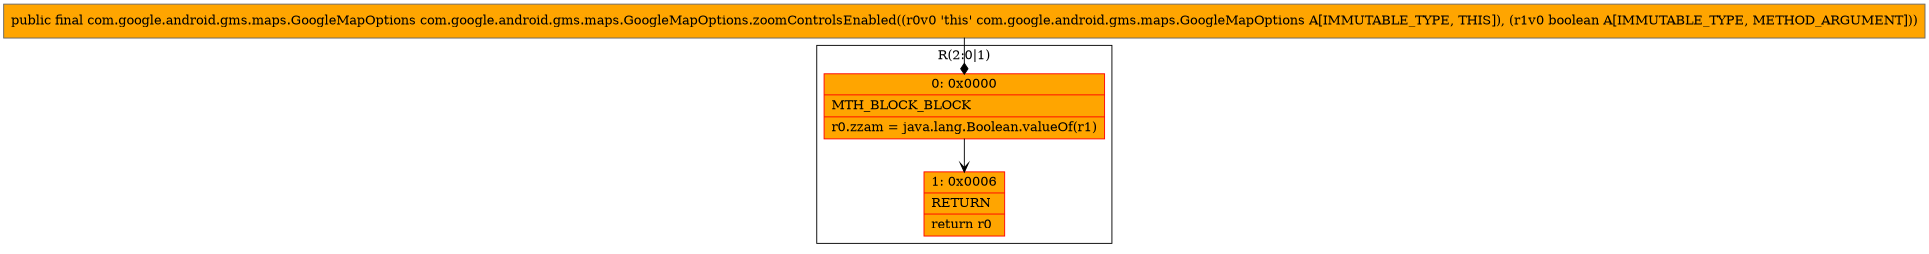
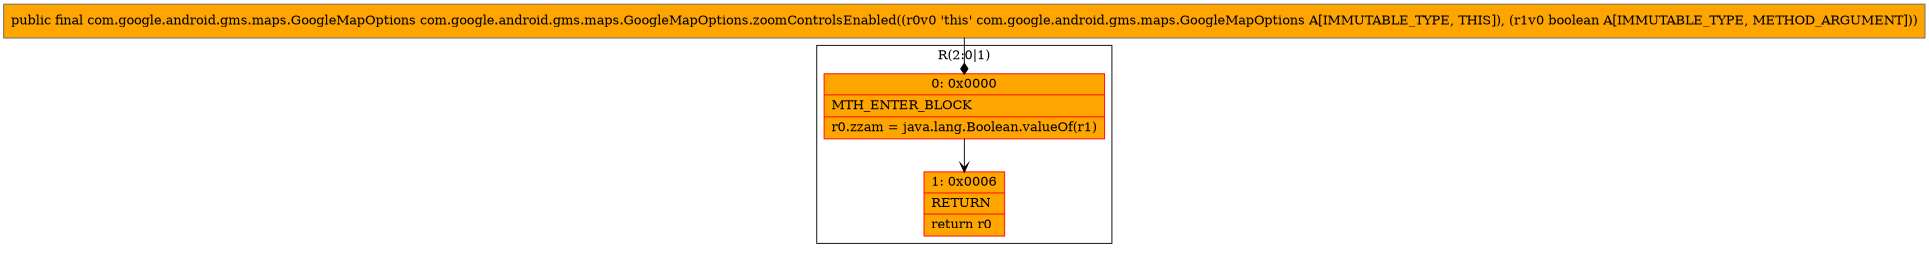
(902, 105) -> (902, 105)
